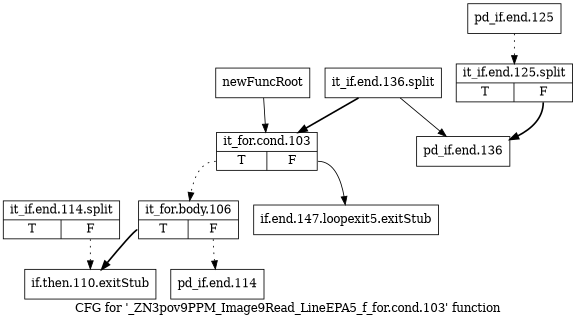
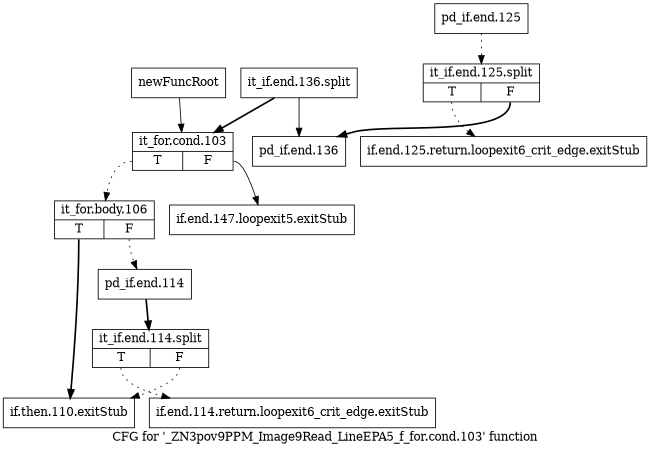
none -> (504, 151)
none -> (147, 310)
none -> (292, 413)
